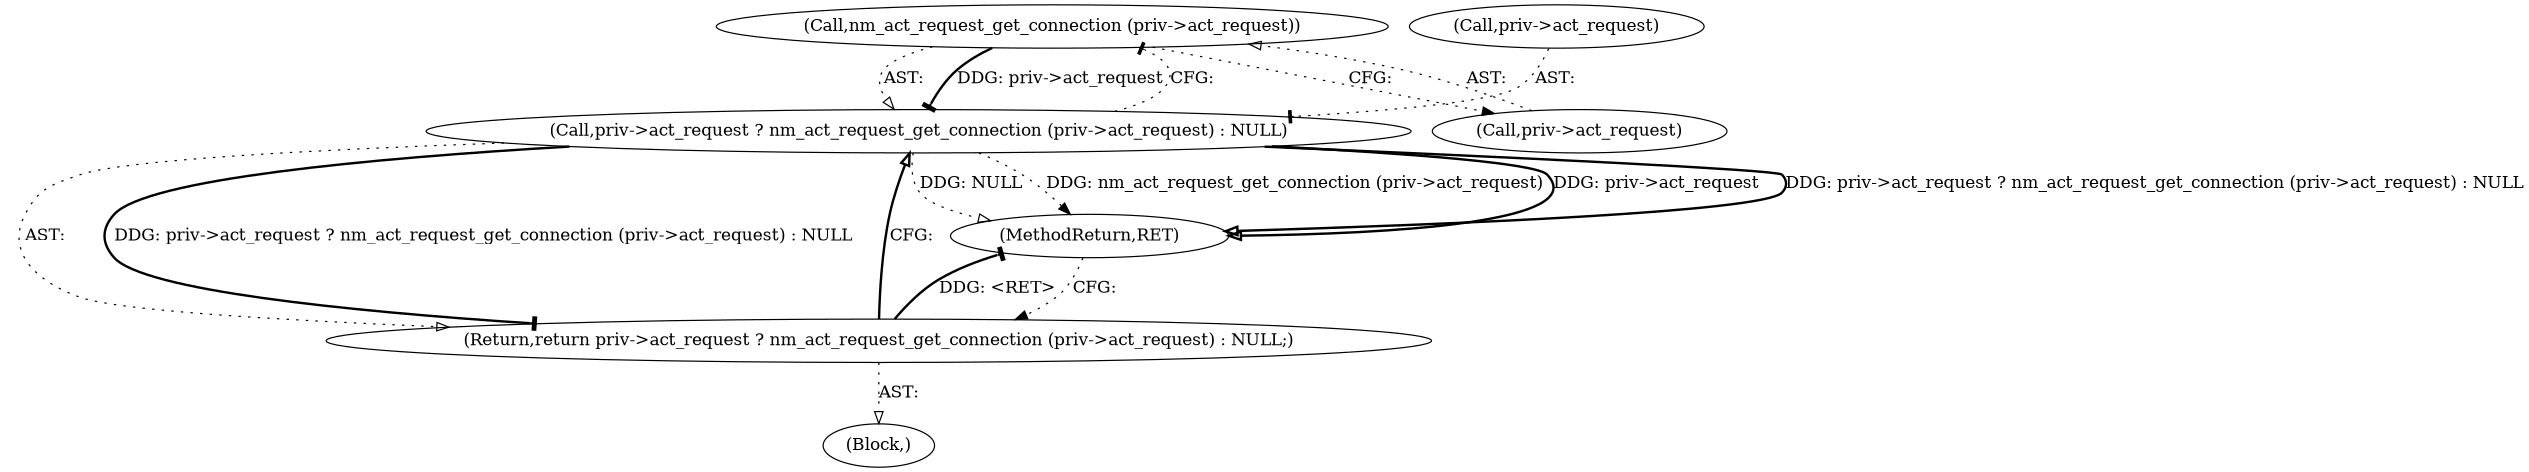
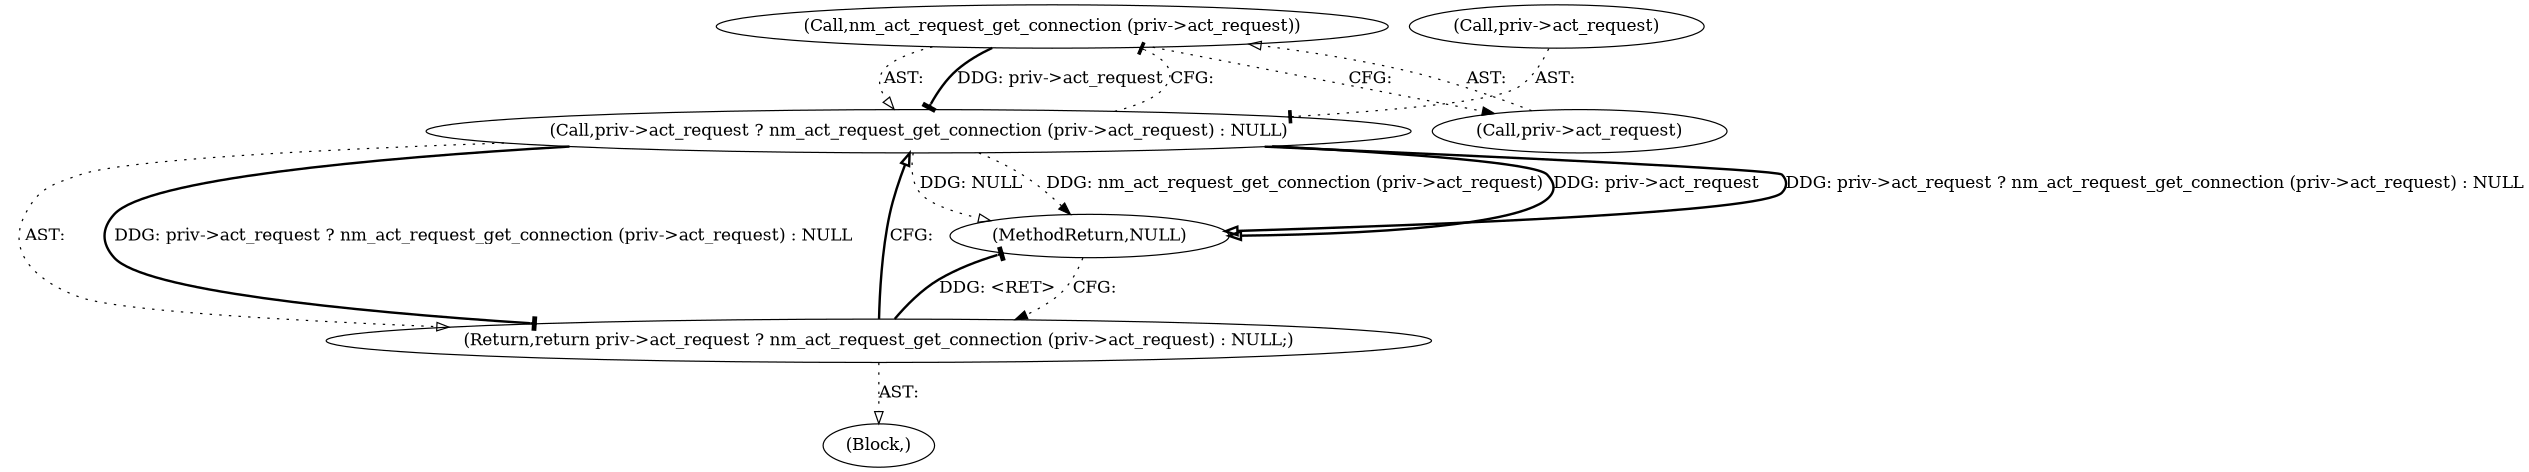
(1090, 236) -> (1090, 236)
